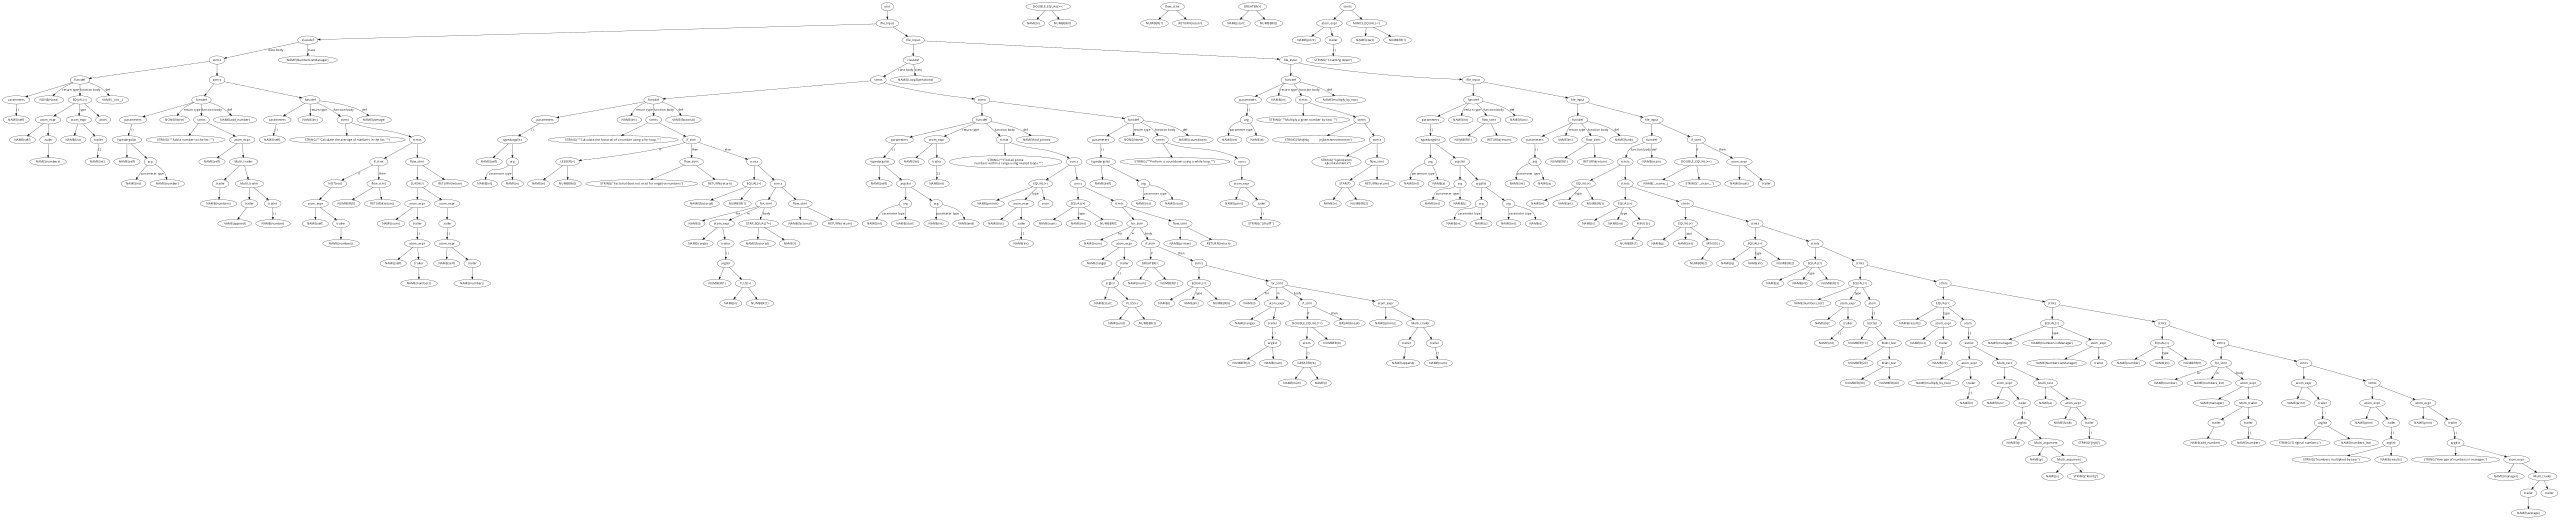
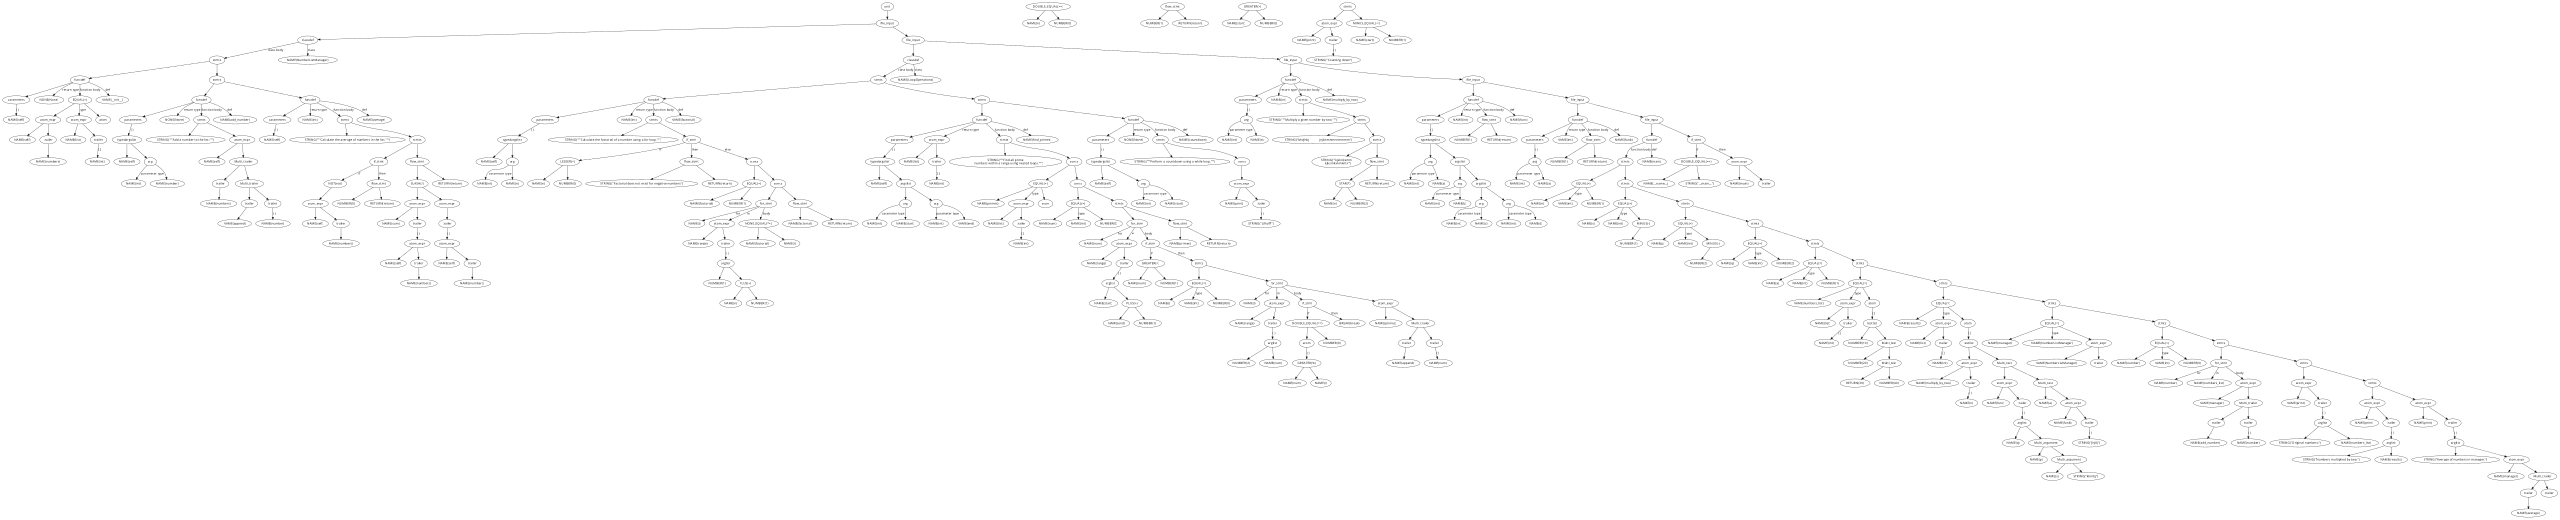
(759, 224) -> (759, 224)
(1855, 383) -> (1855, 383)
